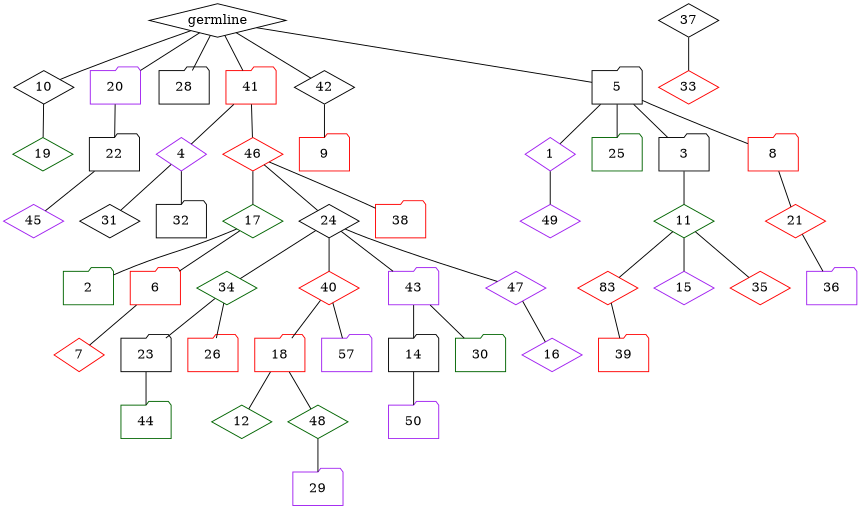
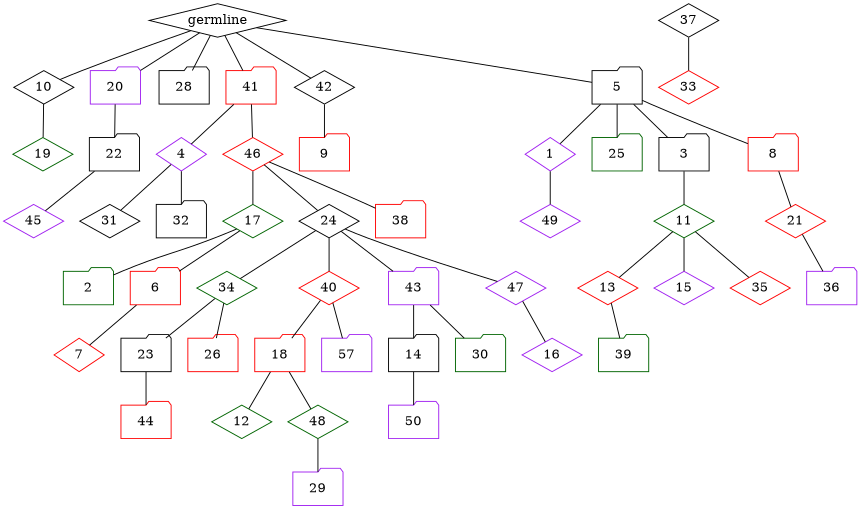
(608, 288) -> (608, 288)
(624, 355) -> (624, 355)
(146, 422) -> (146, 422)
